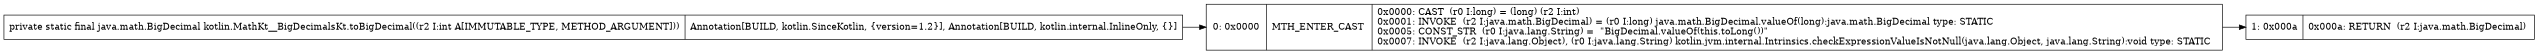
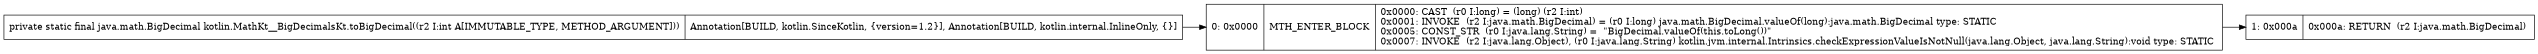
(1318, 27) -> (1320, 27)
